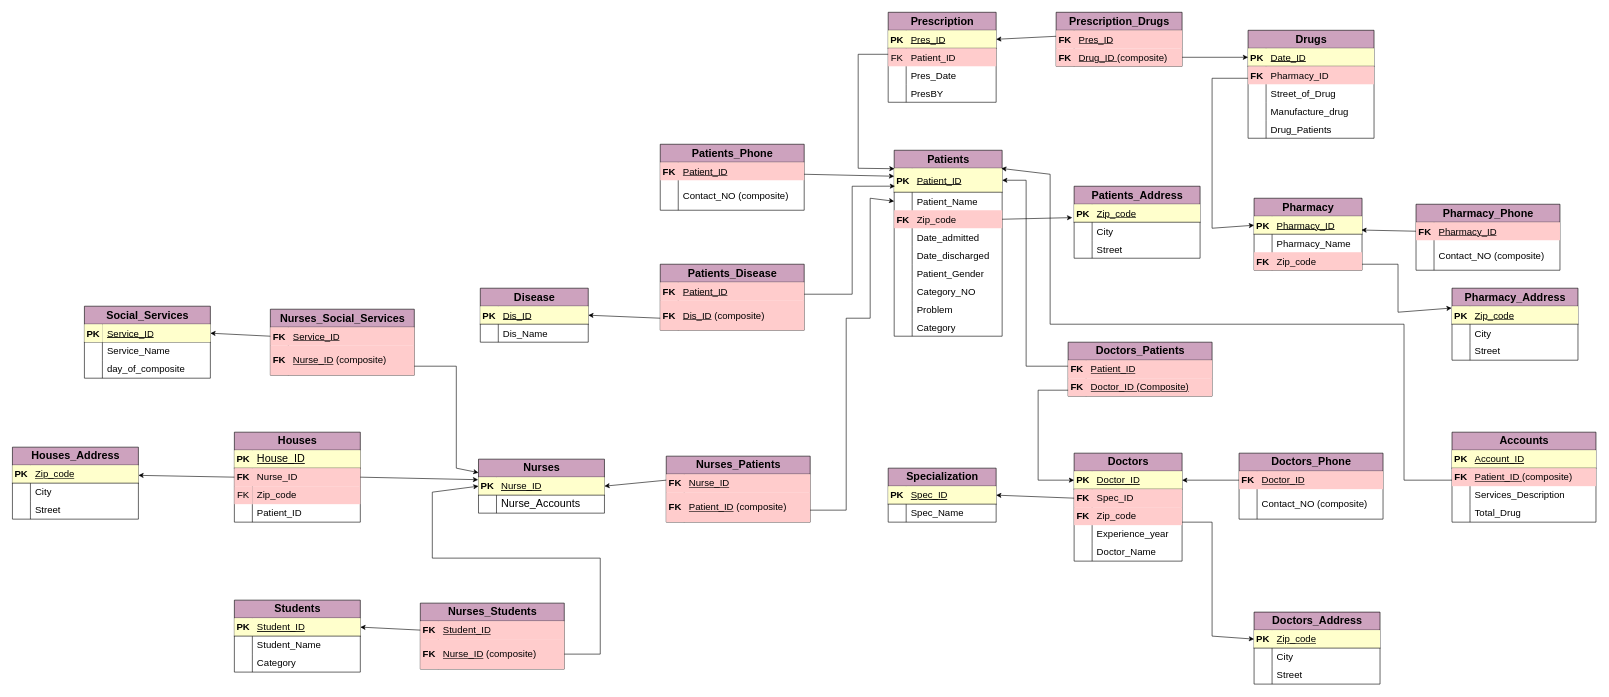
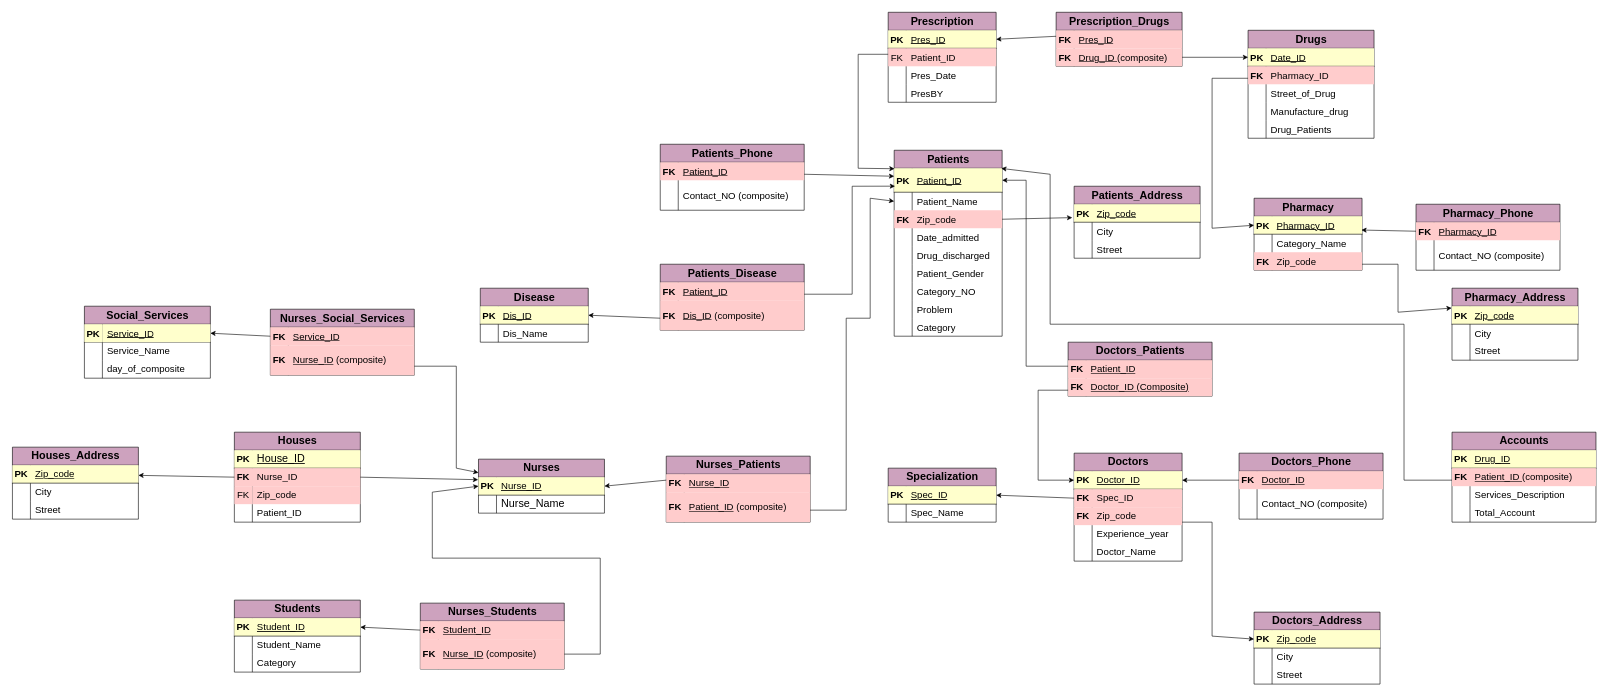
(1303, 243) -> (1303, 243)
(946, 255) -> (946, 255)
(1495, 459) -> (1489, 459)
(530, 504) -> (521, 504)
(1494, 513) -> (1500, 513)
